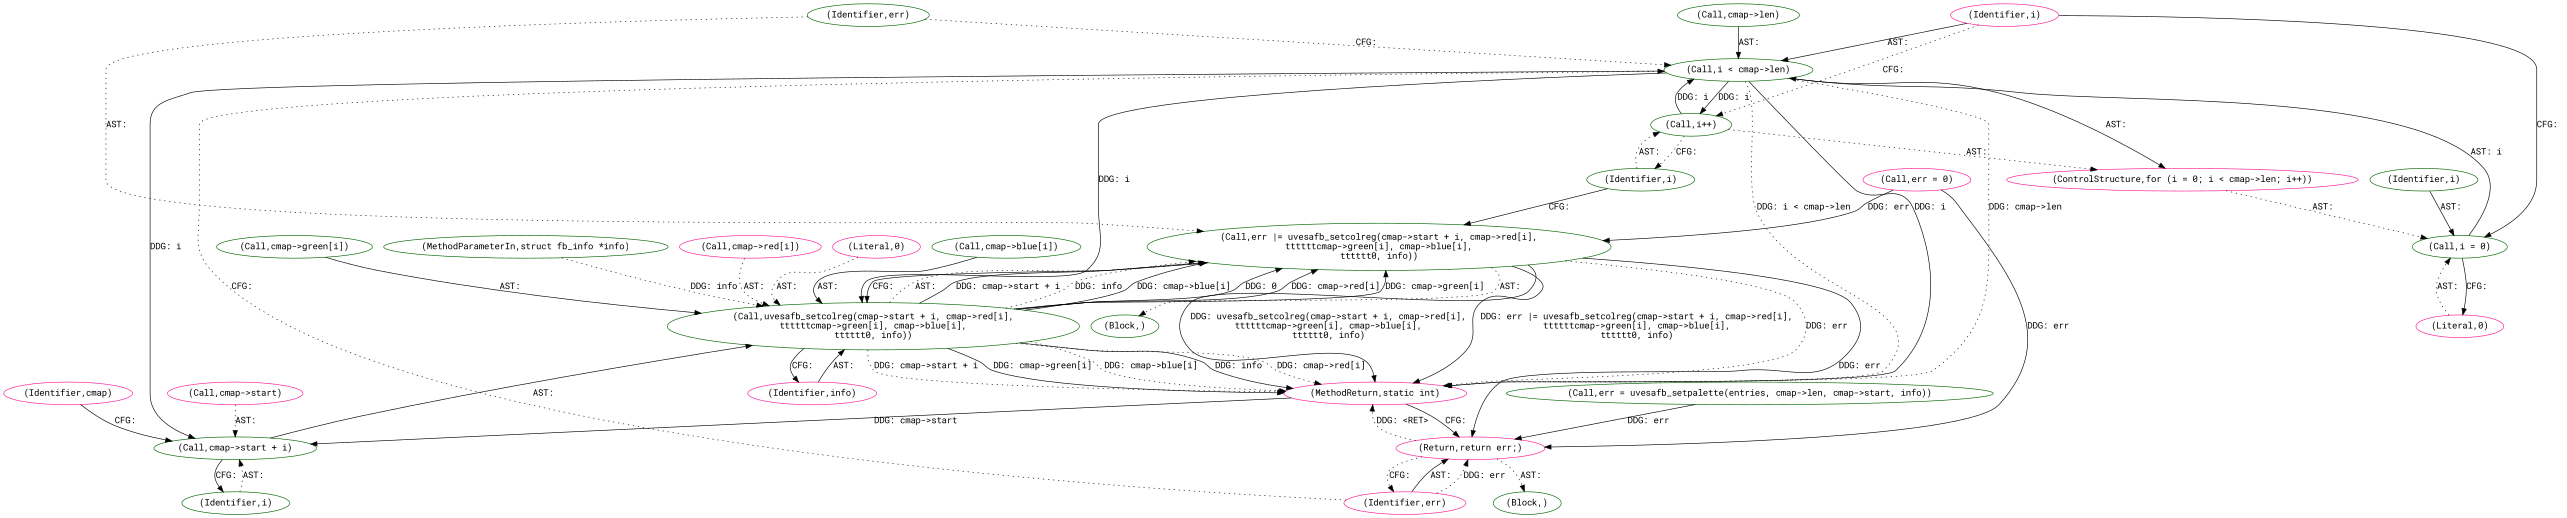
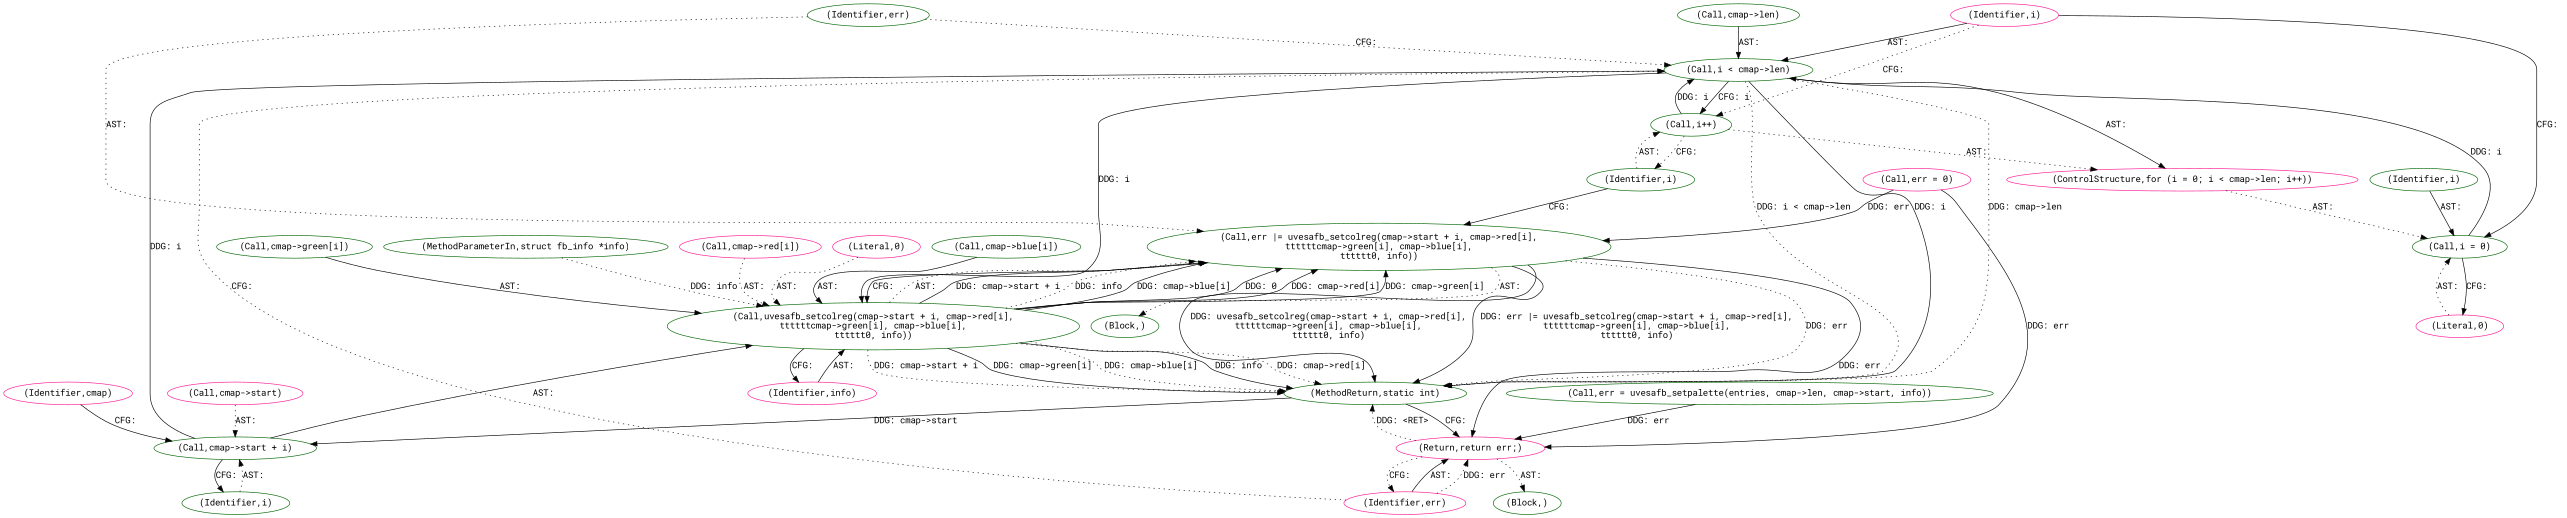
(734, 79) -> (727, 79)
(1734, 97) -> (1734, 97)
(2486, 152) -> (2486, 152)
(1375, 393) -> (1375, 393)
